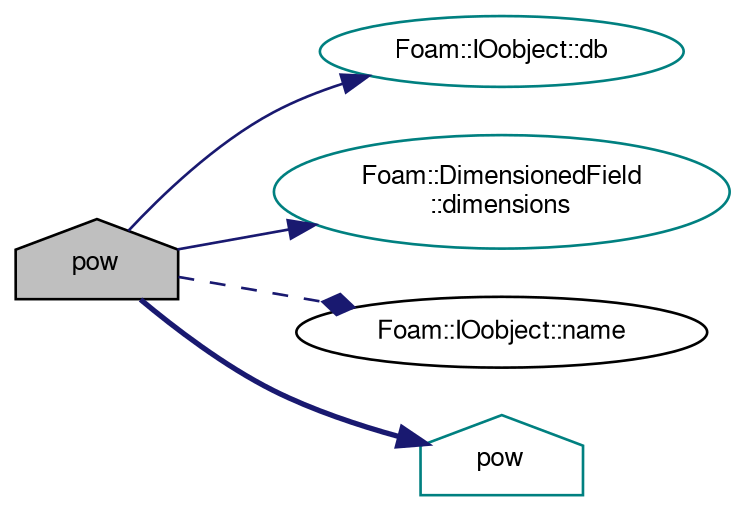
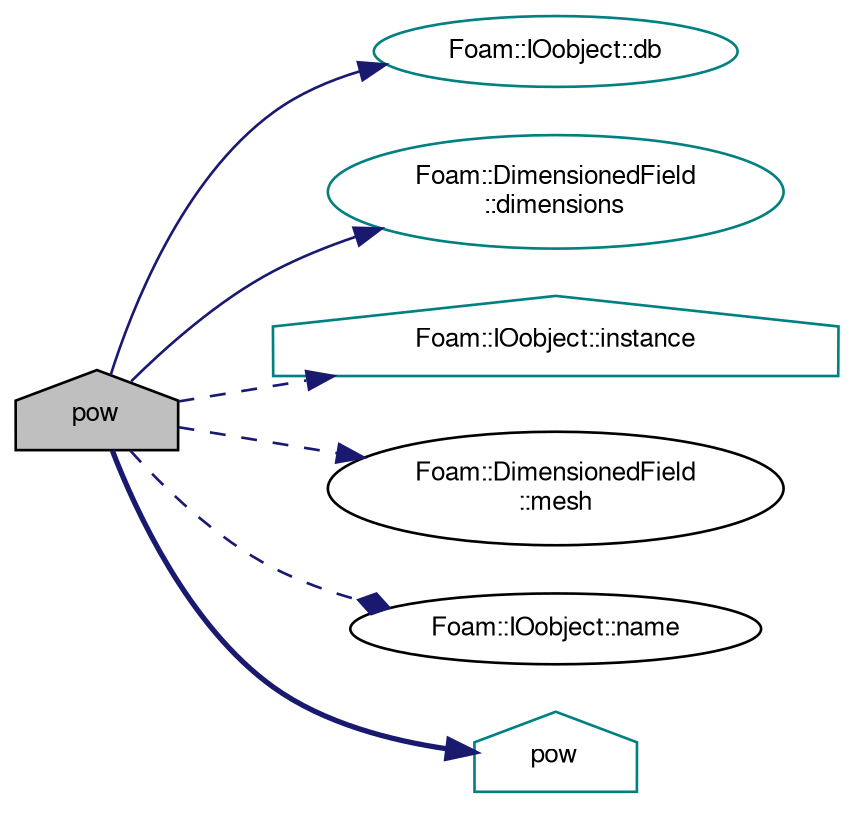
none -> (556, 340)
none -> (556, 488)
